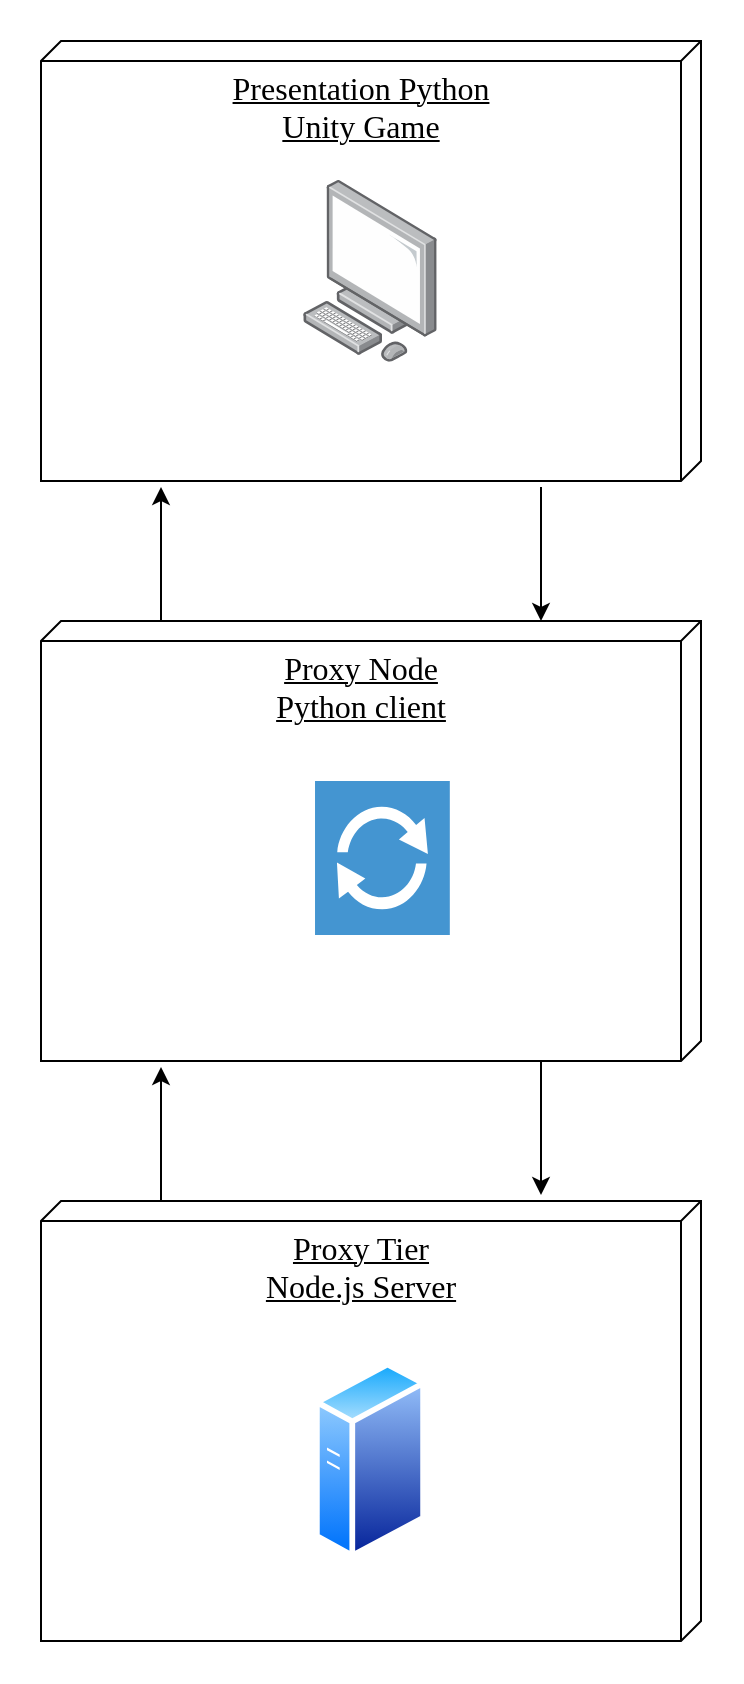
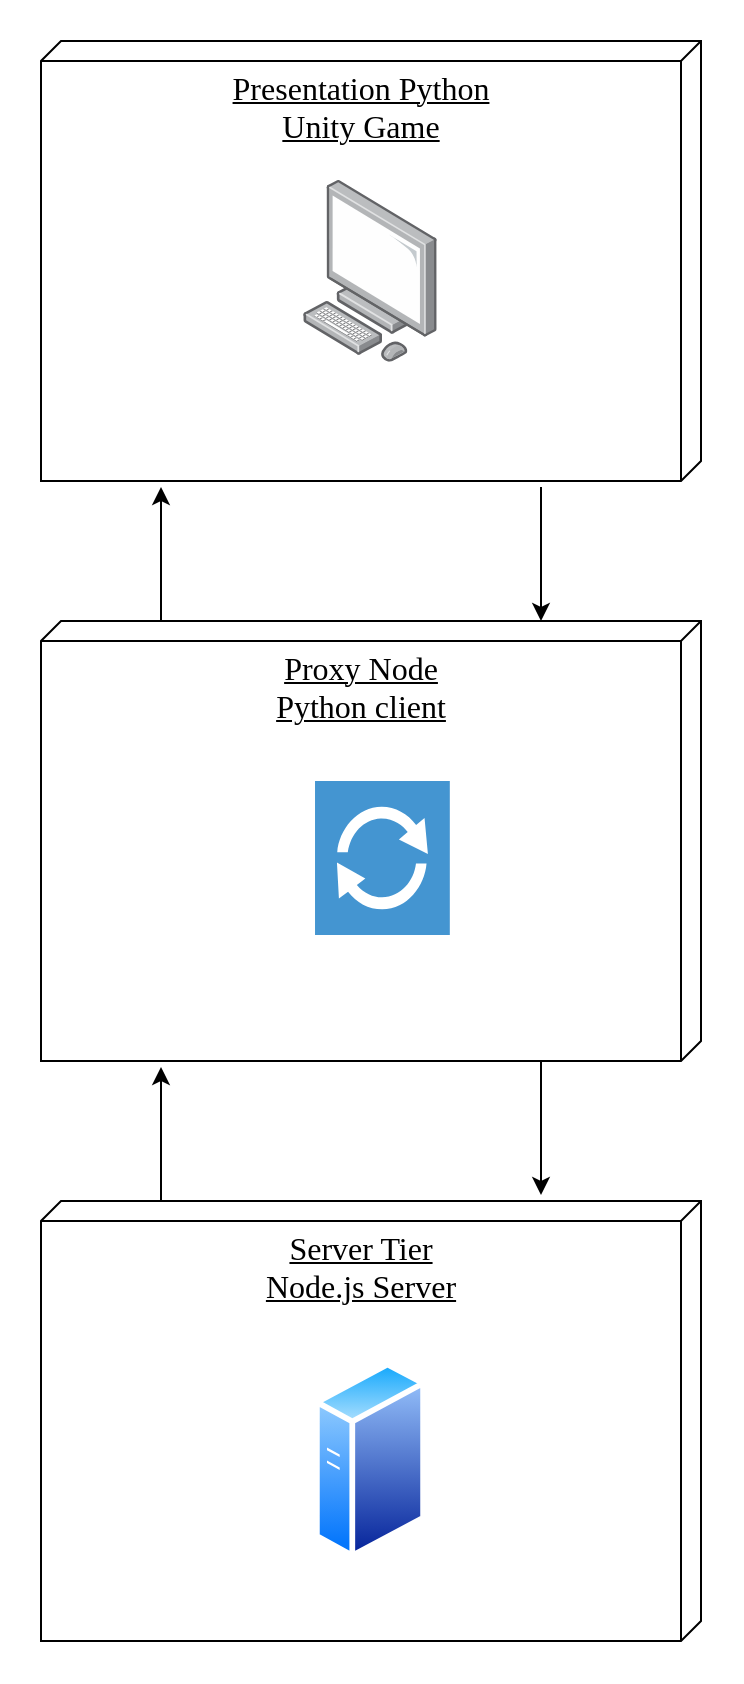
(362, 1260) -> (362, 1260)
